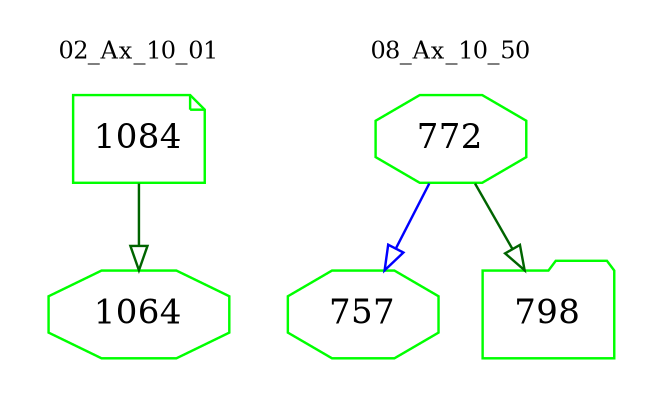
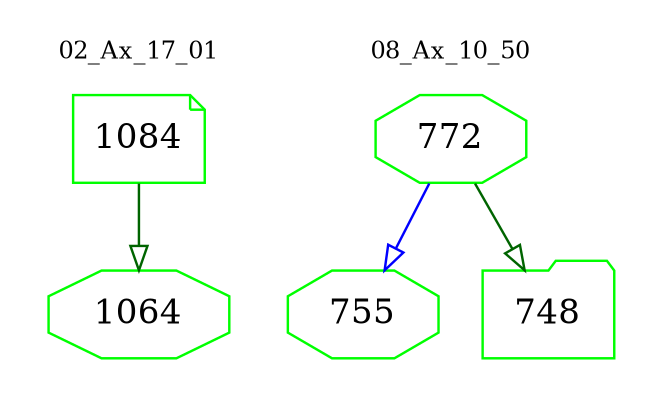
(139, 52) -> (139, 52)
(363, 314) -> (363, 314)
(548, 314) -> (548, 314)
